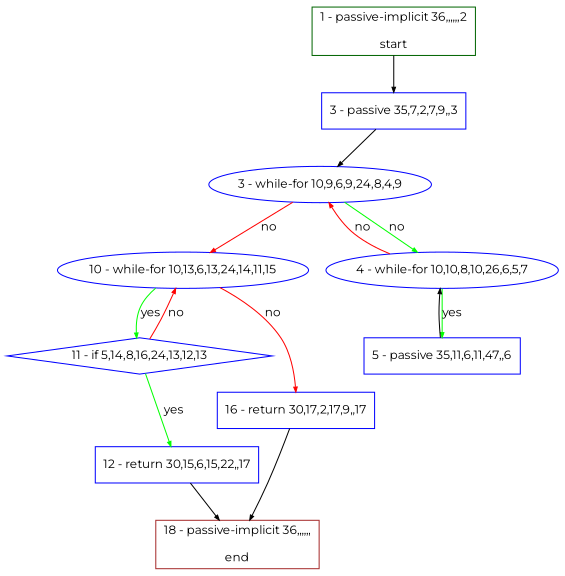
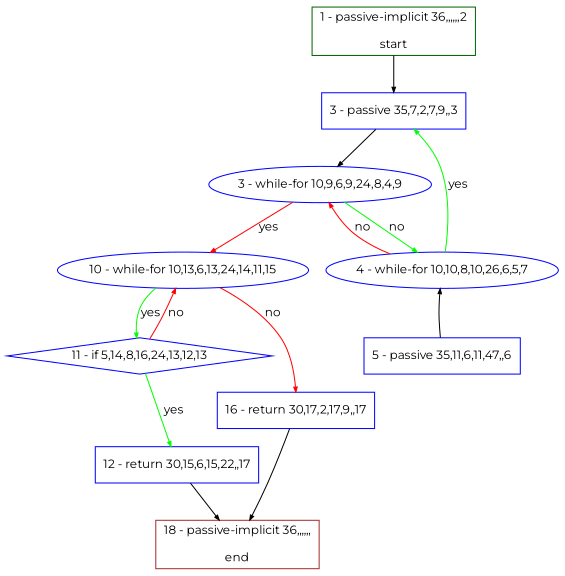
(269, 227) -> (269, 227)
(442, 310) -> (446, 189)
